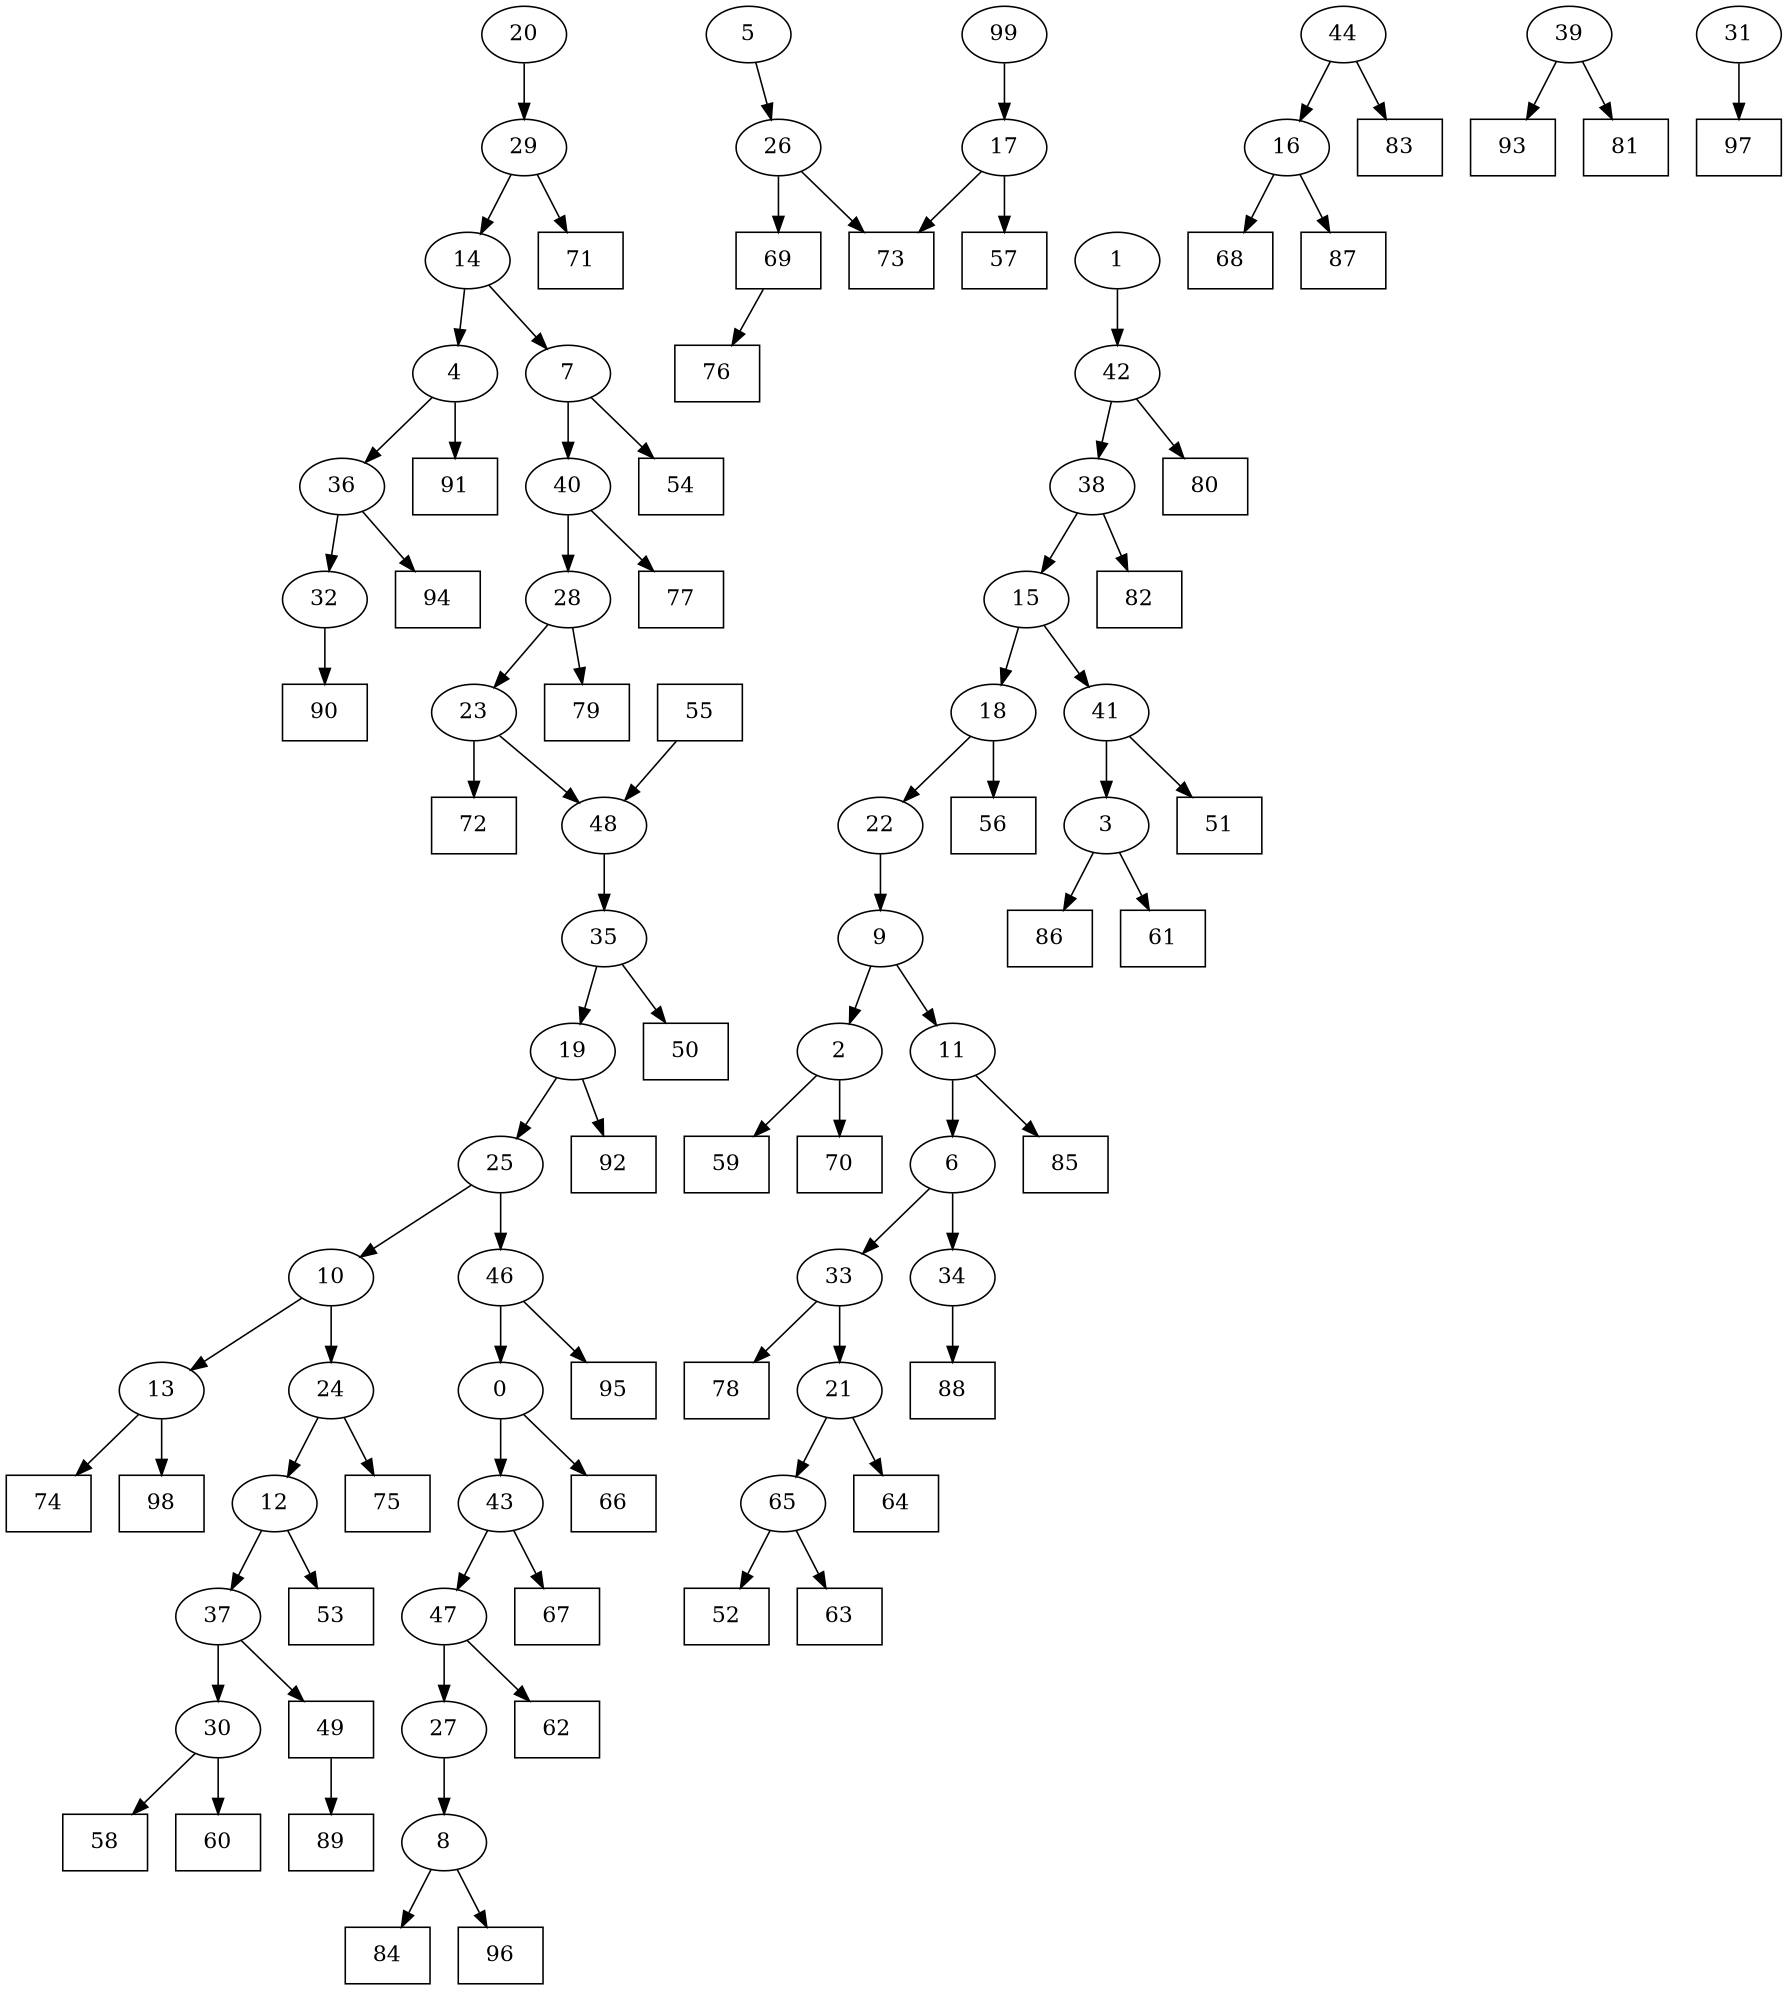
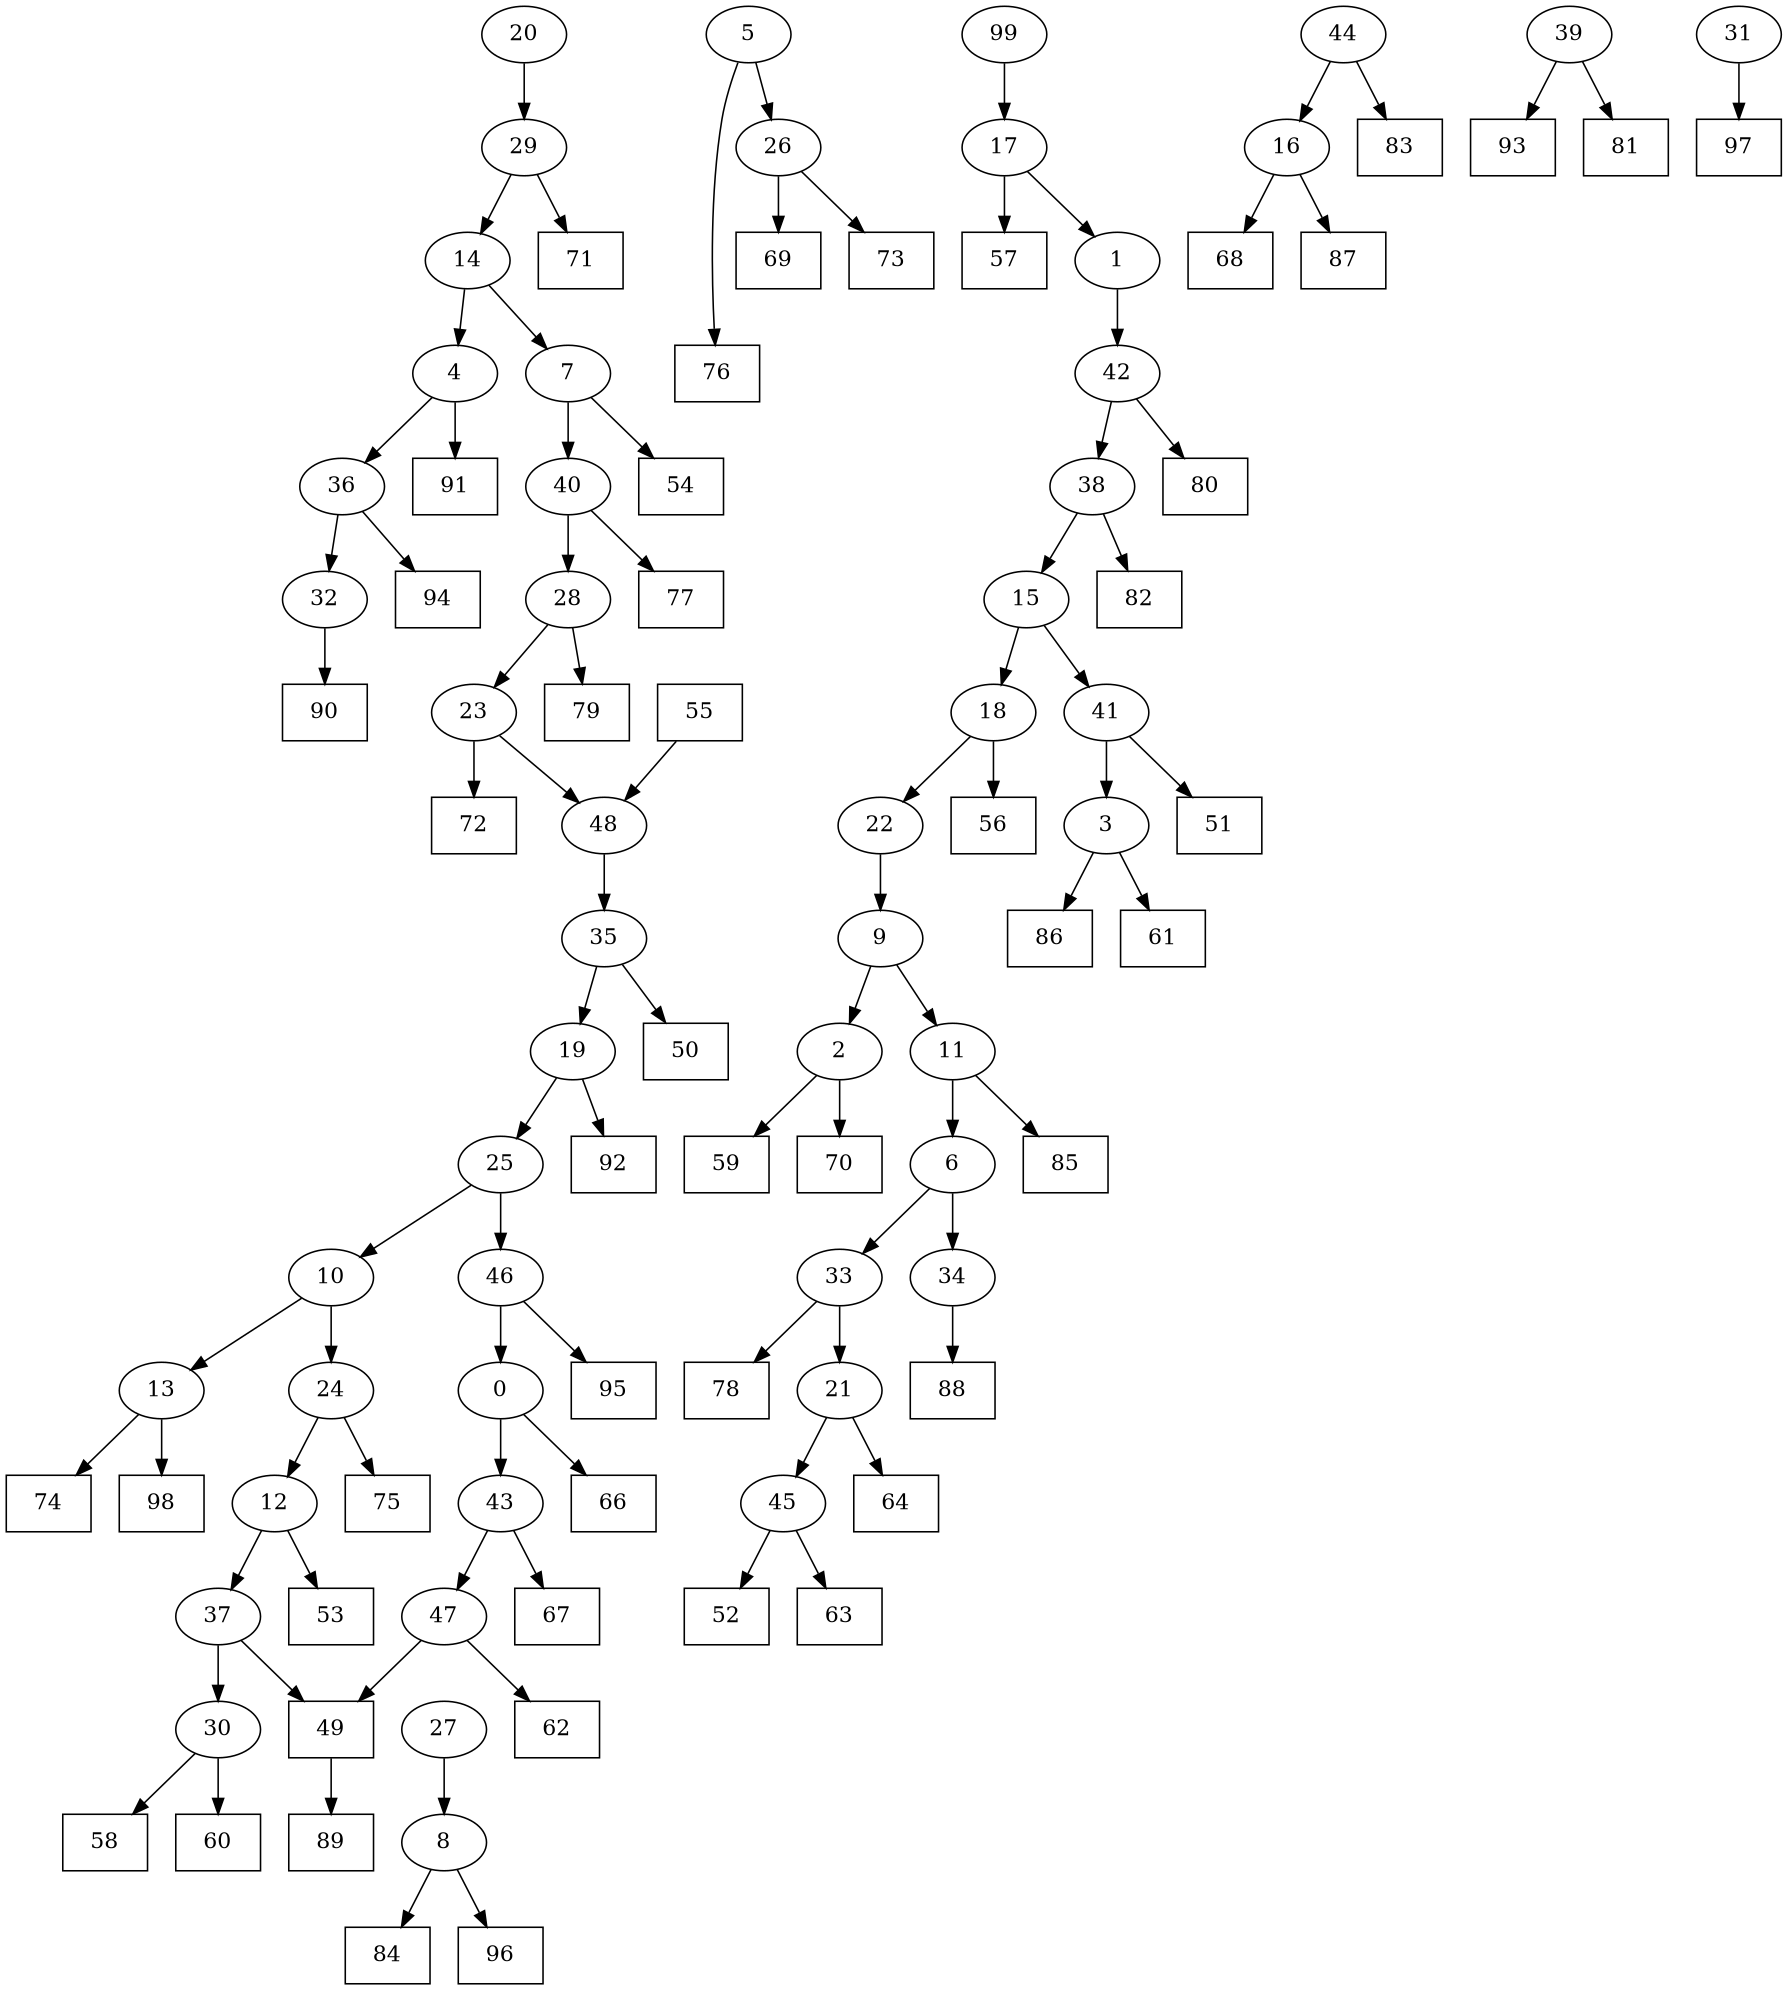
(956, 196) -> (1055, 198)
(752, 310) -> (714, 194)
(783, 1504) -> (783, 1504)
(444, 1665) -> (396, 1665)
